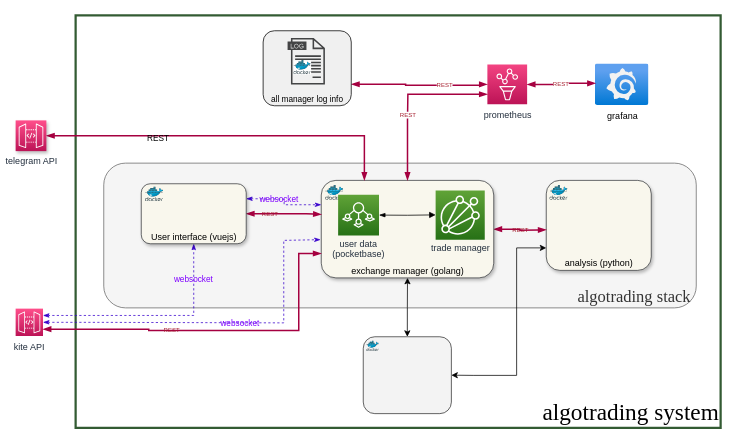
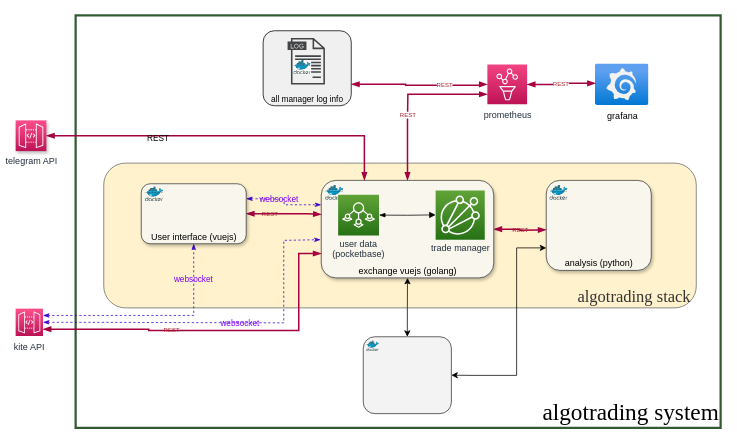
(408, 270) -> (408, 270)
(623, 296) -> (623, 296)
